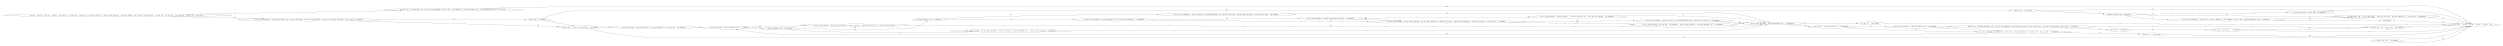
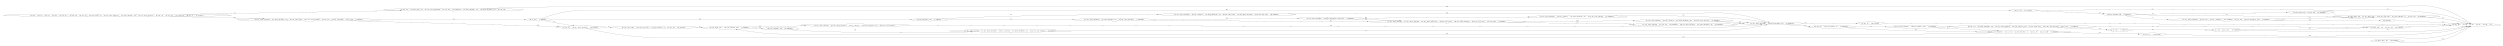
(864, 29) -> (731, 20)
